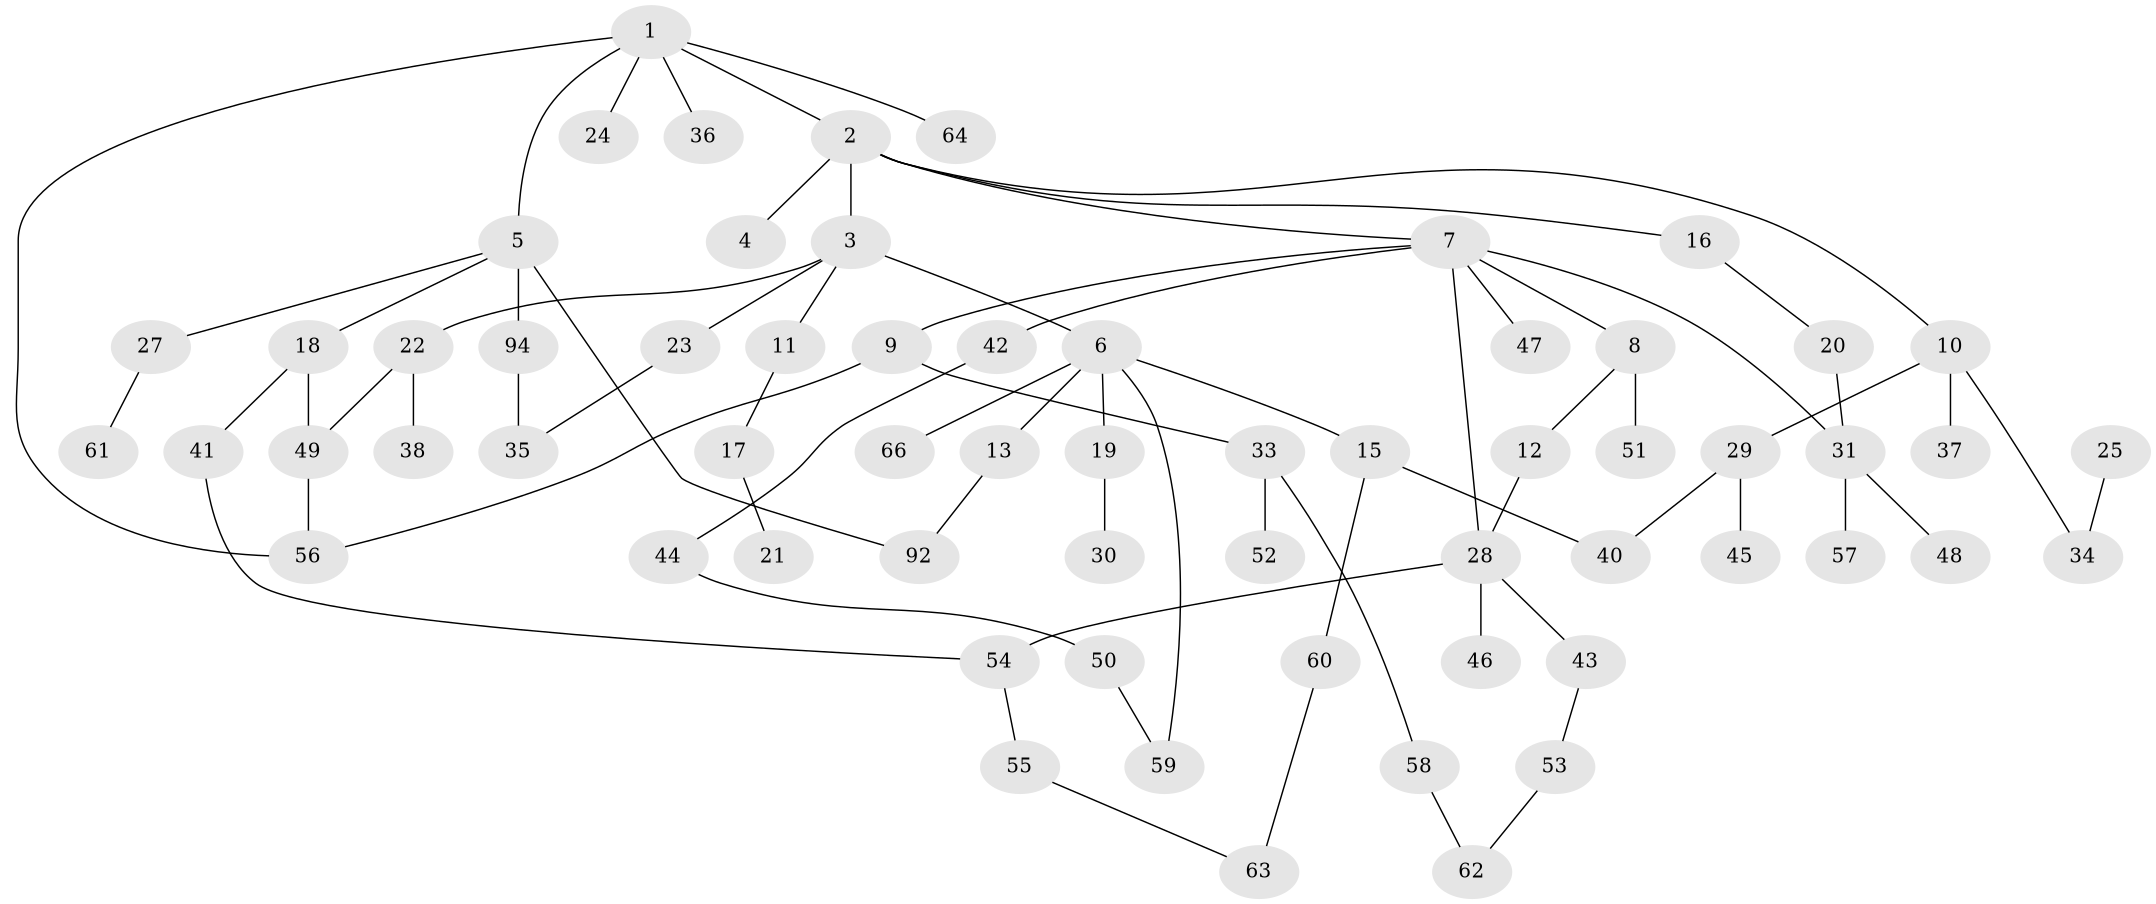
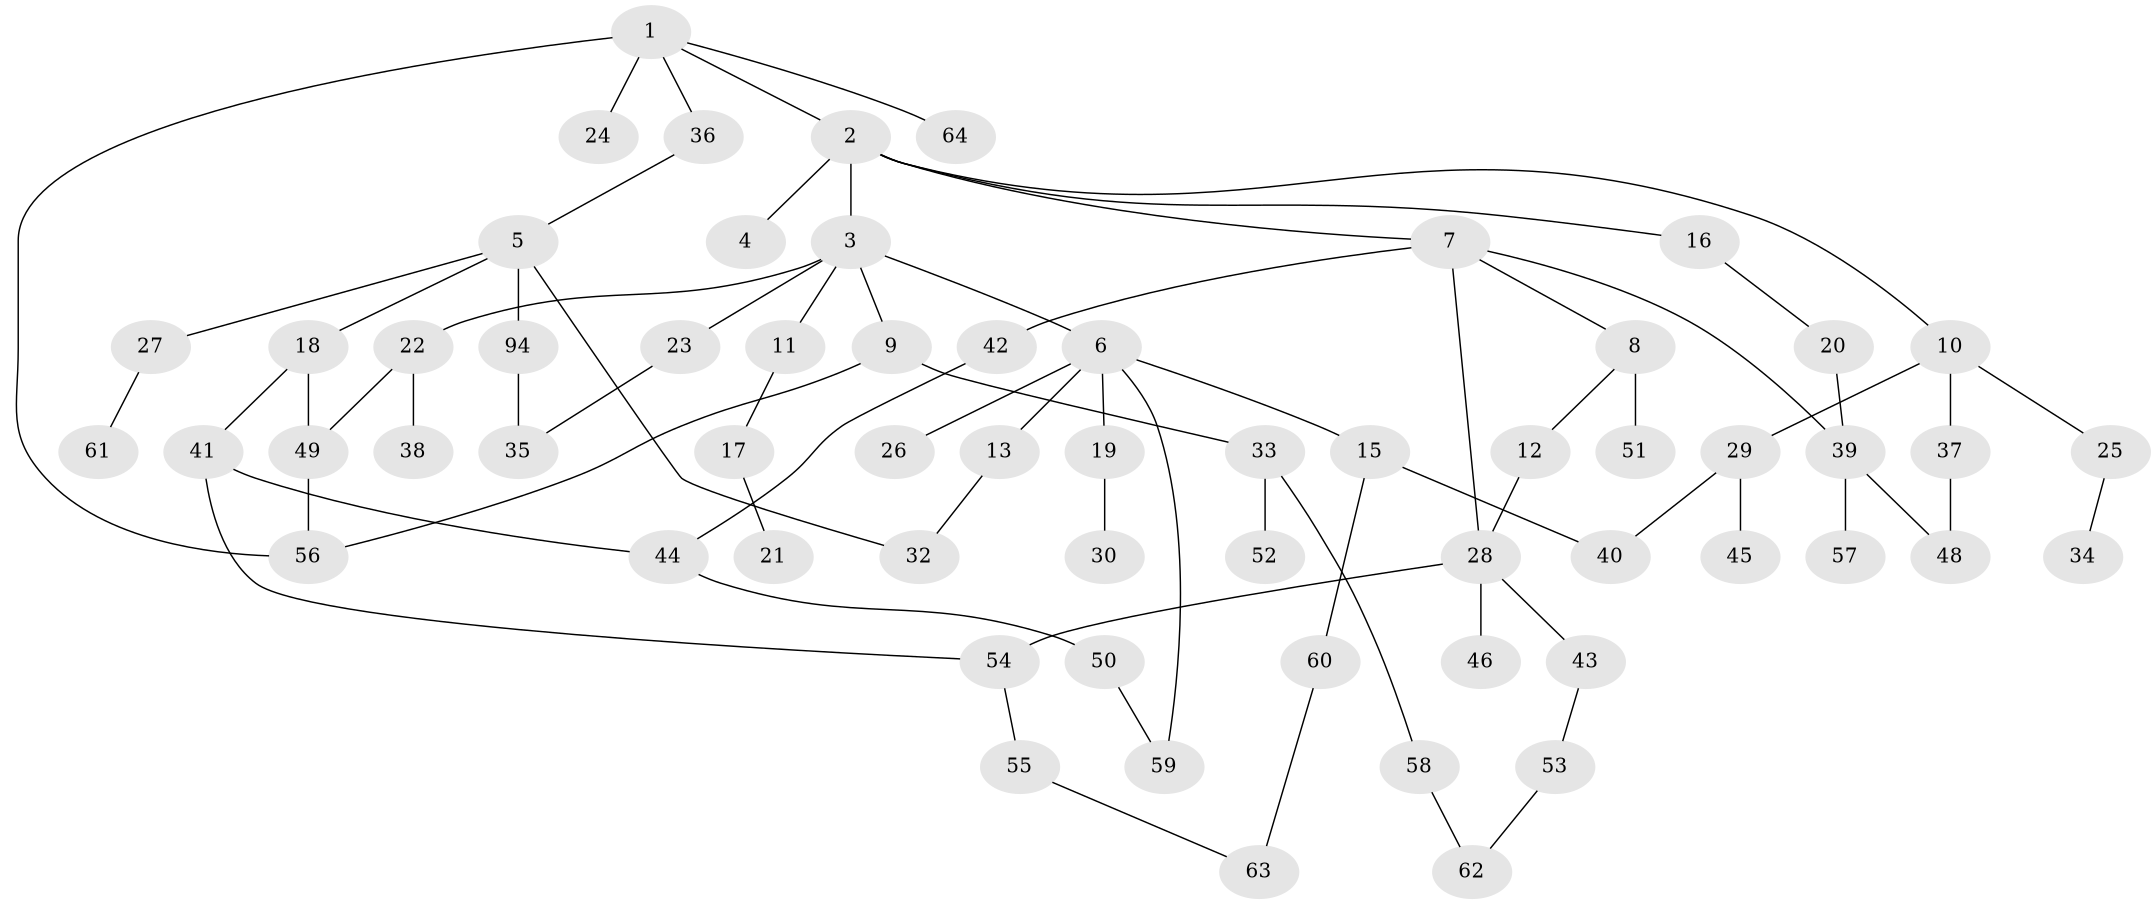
(543, 116) -> (611, 189)
(1163, 273) -> (871, 295)
(1531, 347) -> none
(2019, 451) -> (2031, 400)
(895, 452) -> (895, 452)
(1846, 452) -> (1846, 452)
none -> (1951, 505)
none -> (409, 517)
(919, 557) -> (919, 557)
